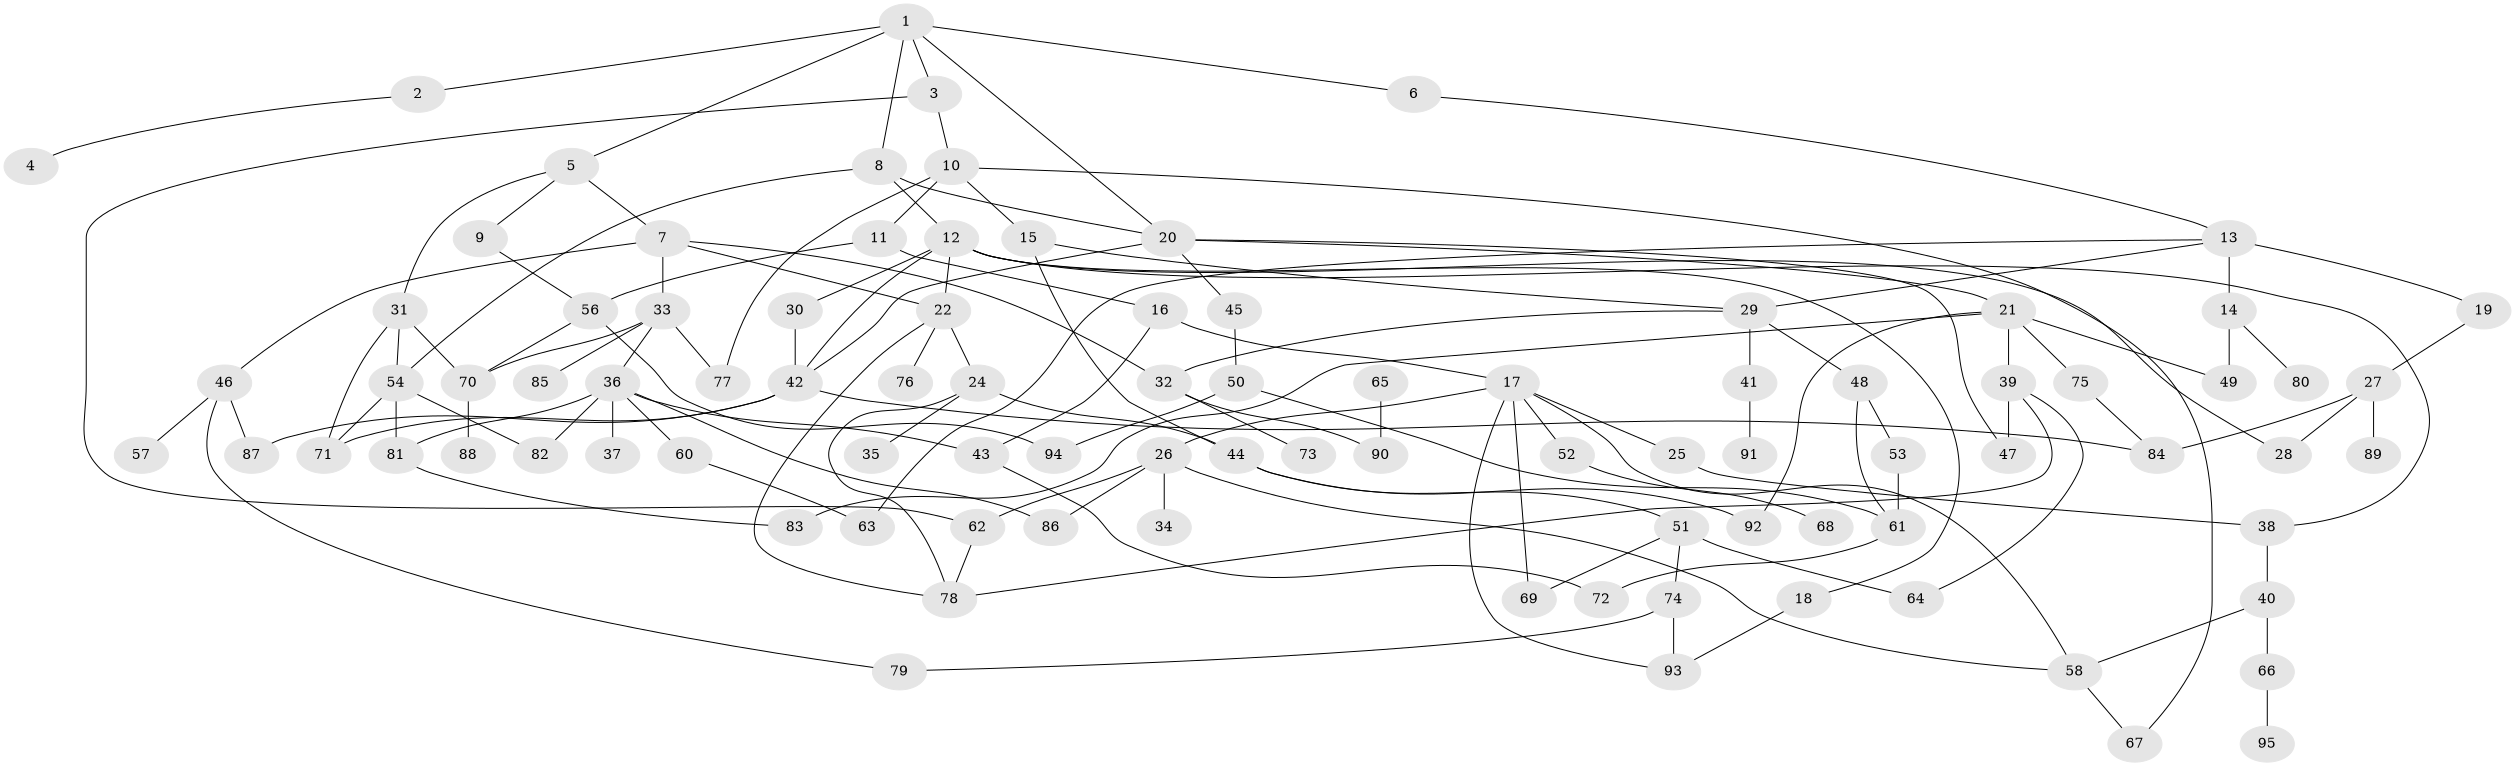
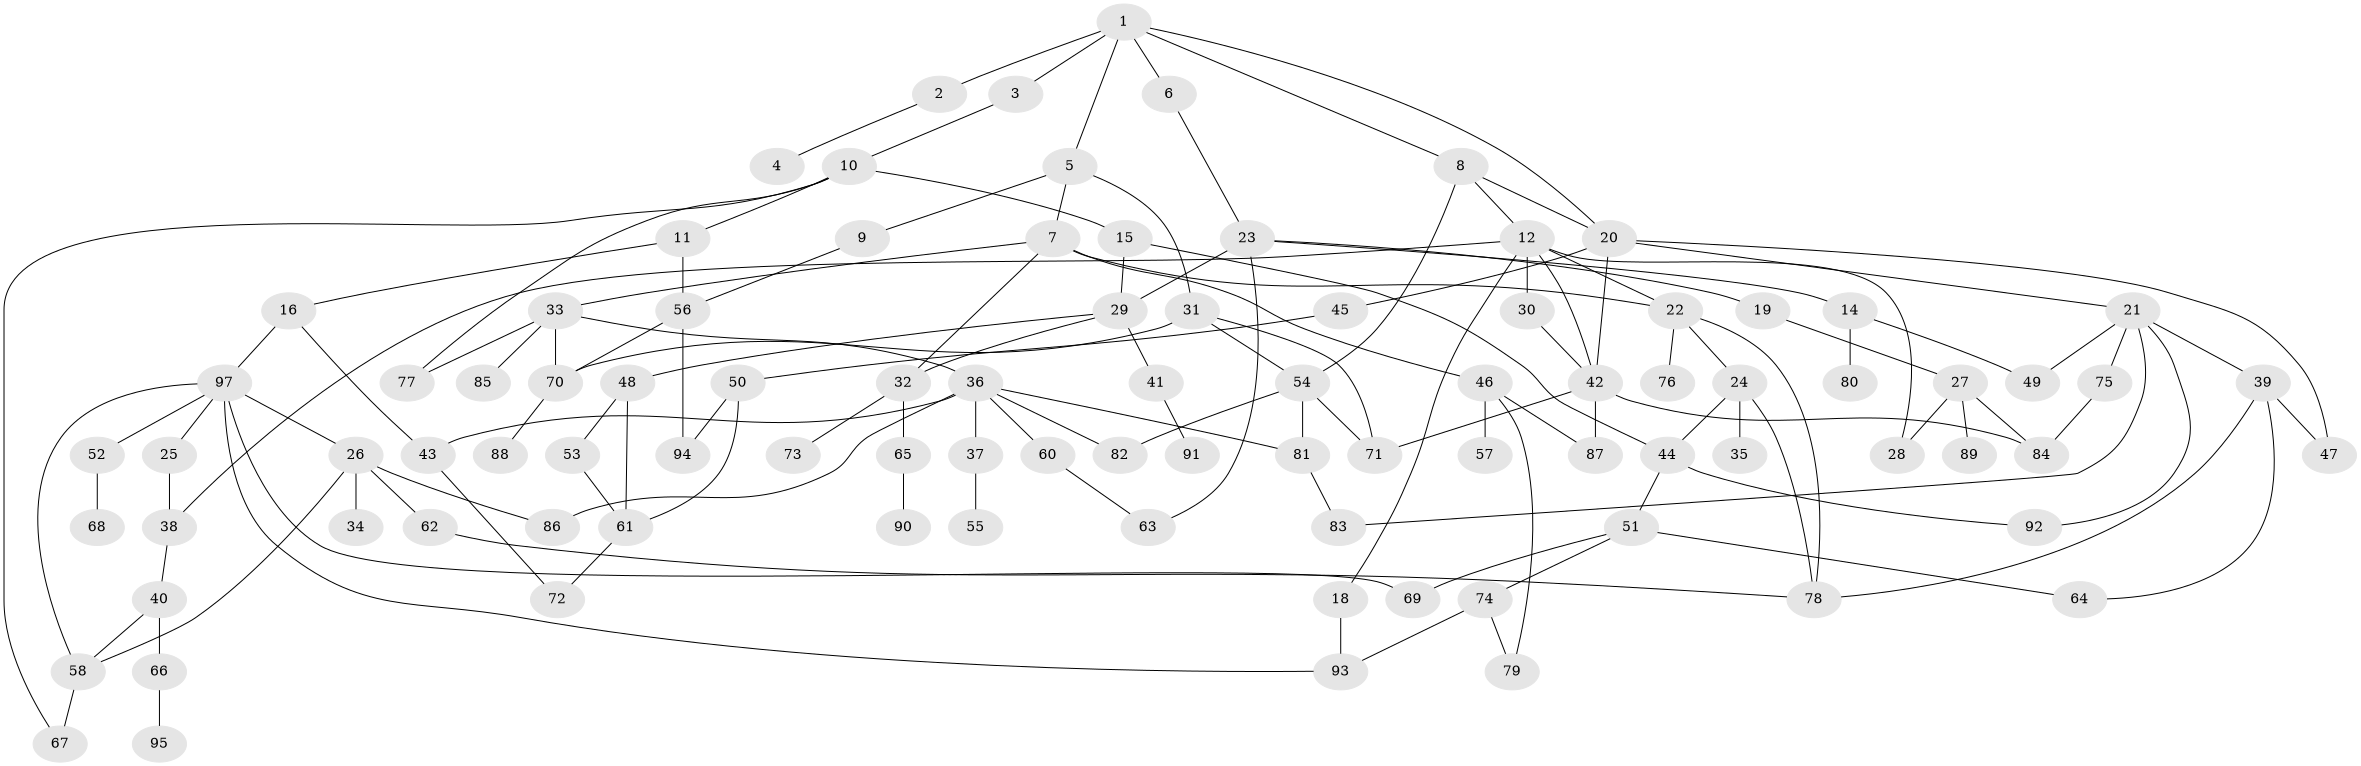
(2229, 239) -> (1247, 239)
(86, 363) -> none
(1512, 383) -> (225, 383)
(1255, 416) -> (904, 426)
none -> (976, 527)
